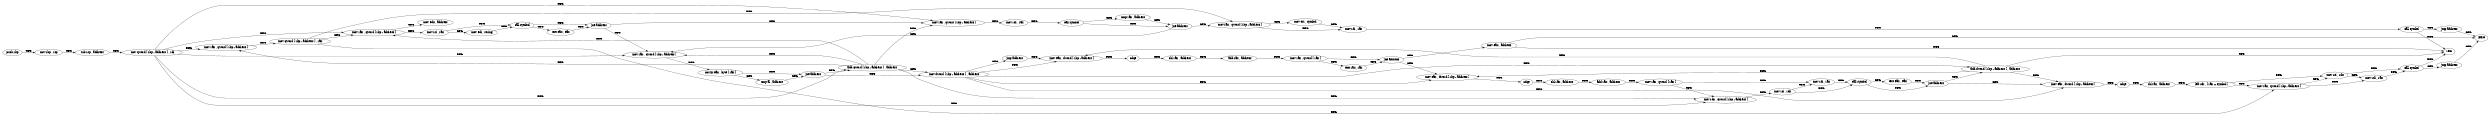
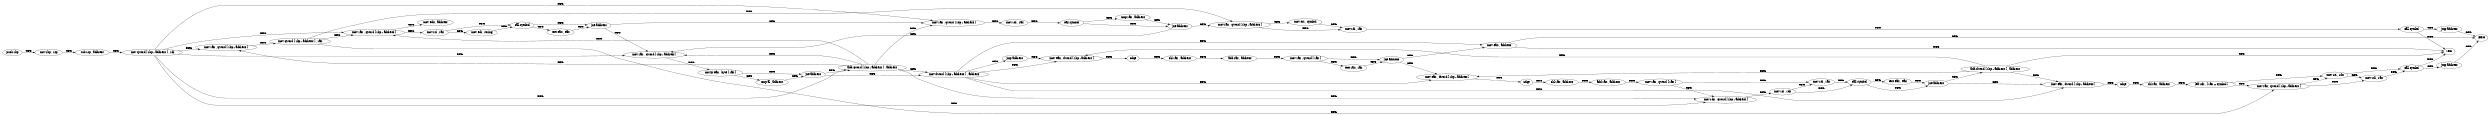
(1476, 65) -> (1215, 43)
